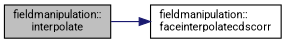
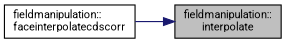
(125, 22) -> (149, 22)
